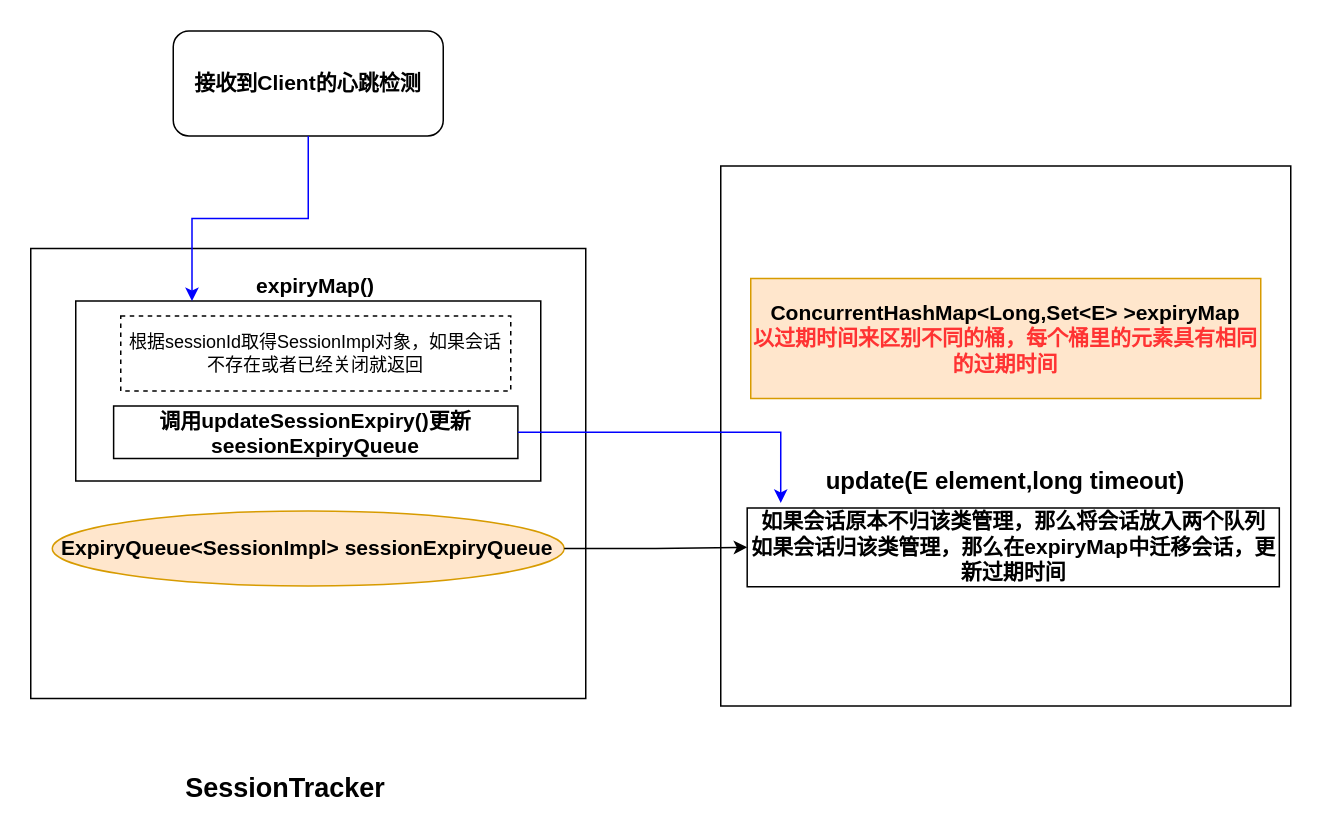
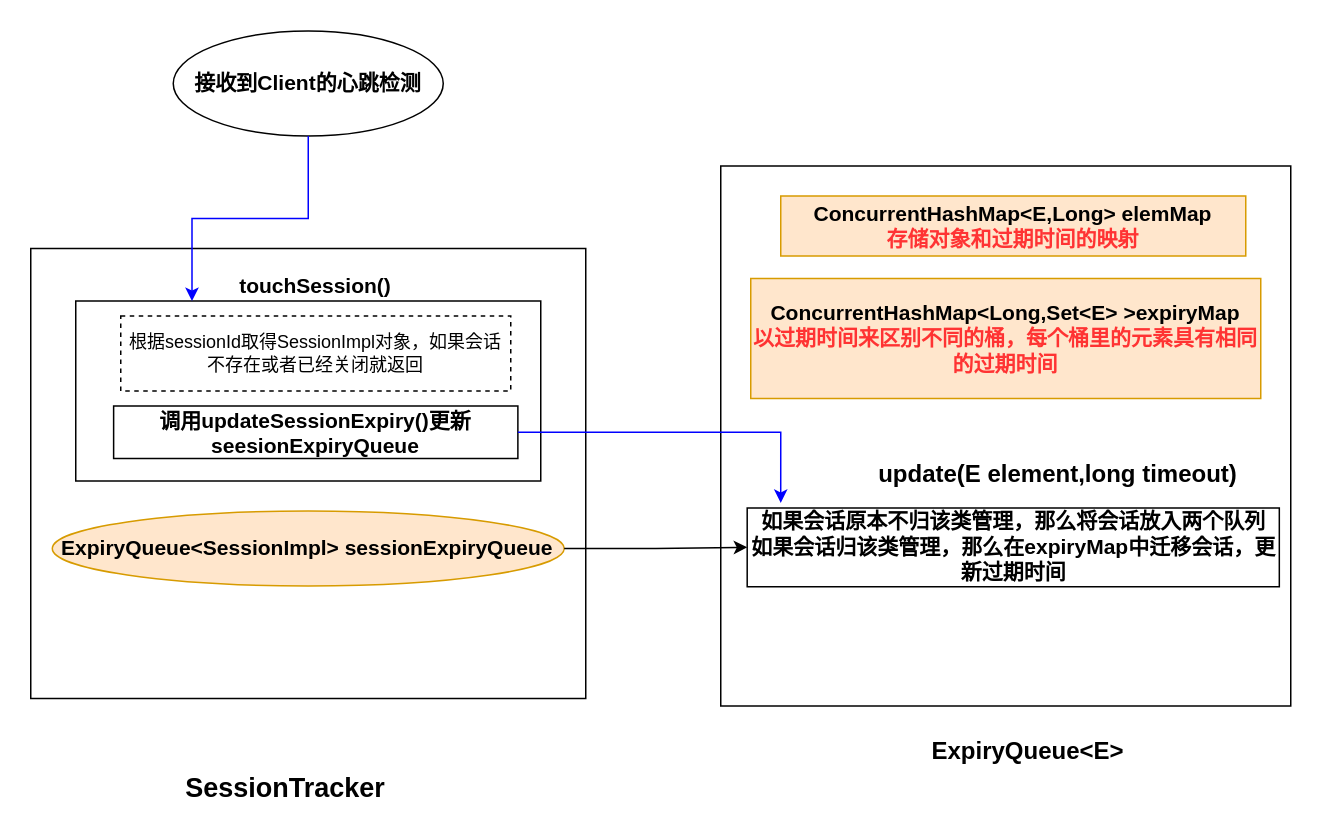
(308, 83) -> (308, 83)
none -> (1013, 226)
(316, 286) -> (316, 286)
(1006, 481) -> (1059, 473)
none -> (1028, 751)
